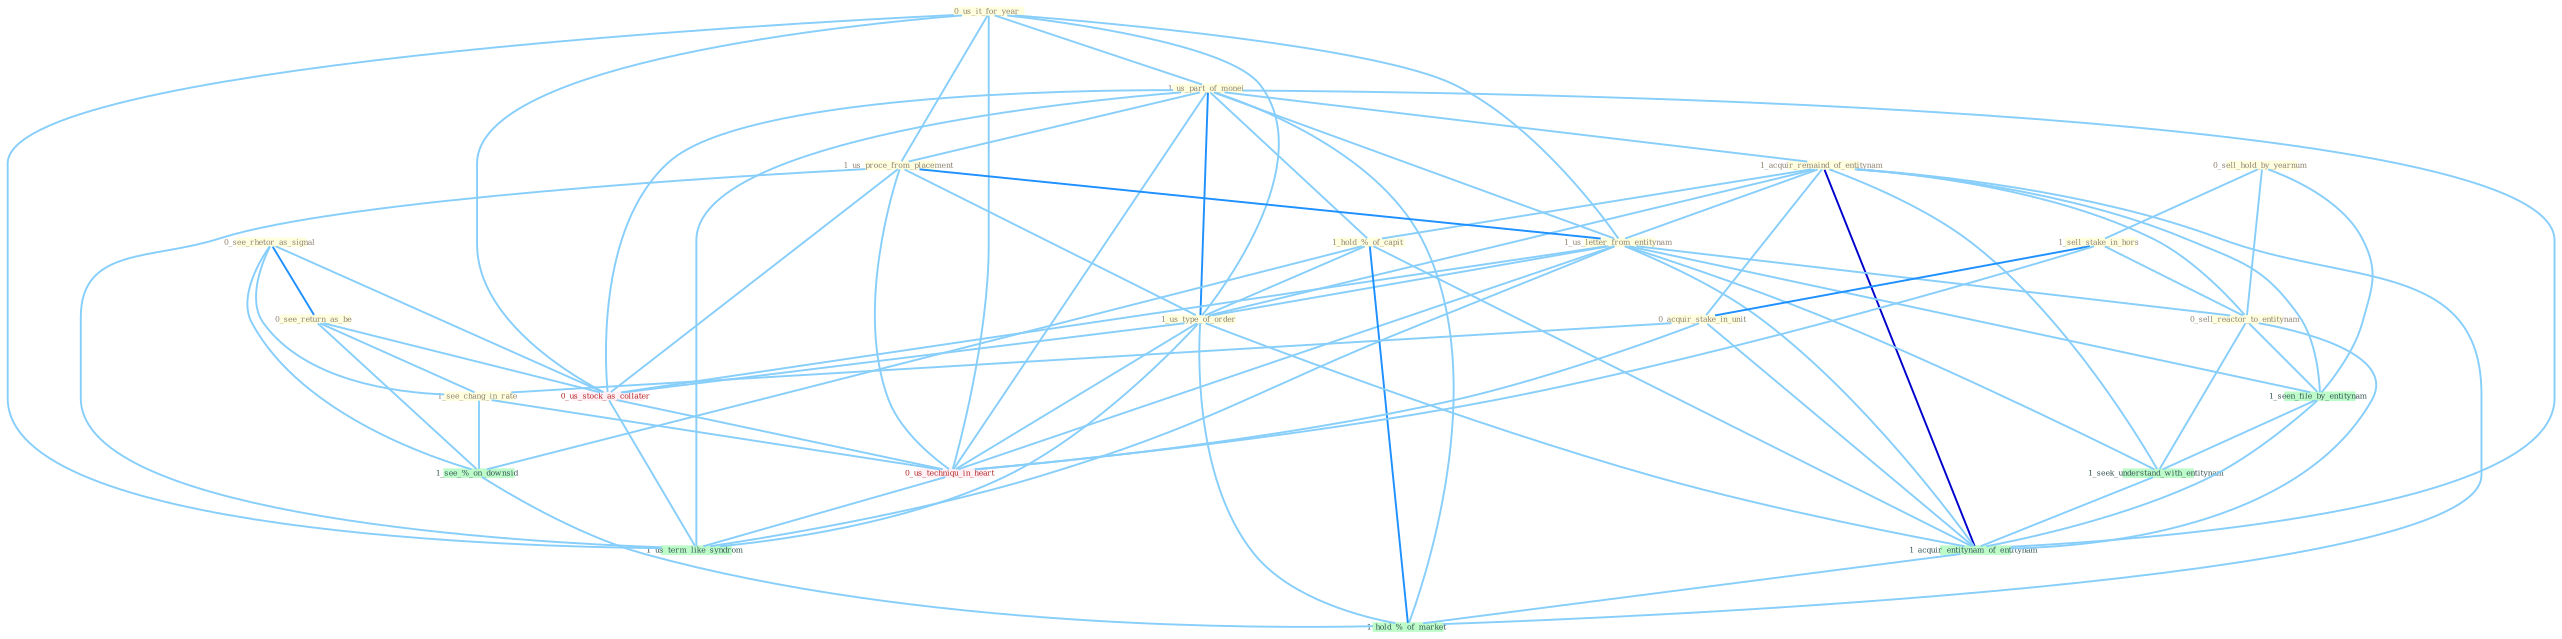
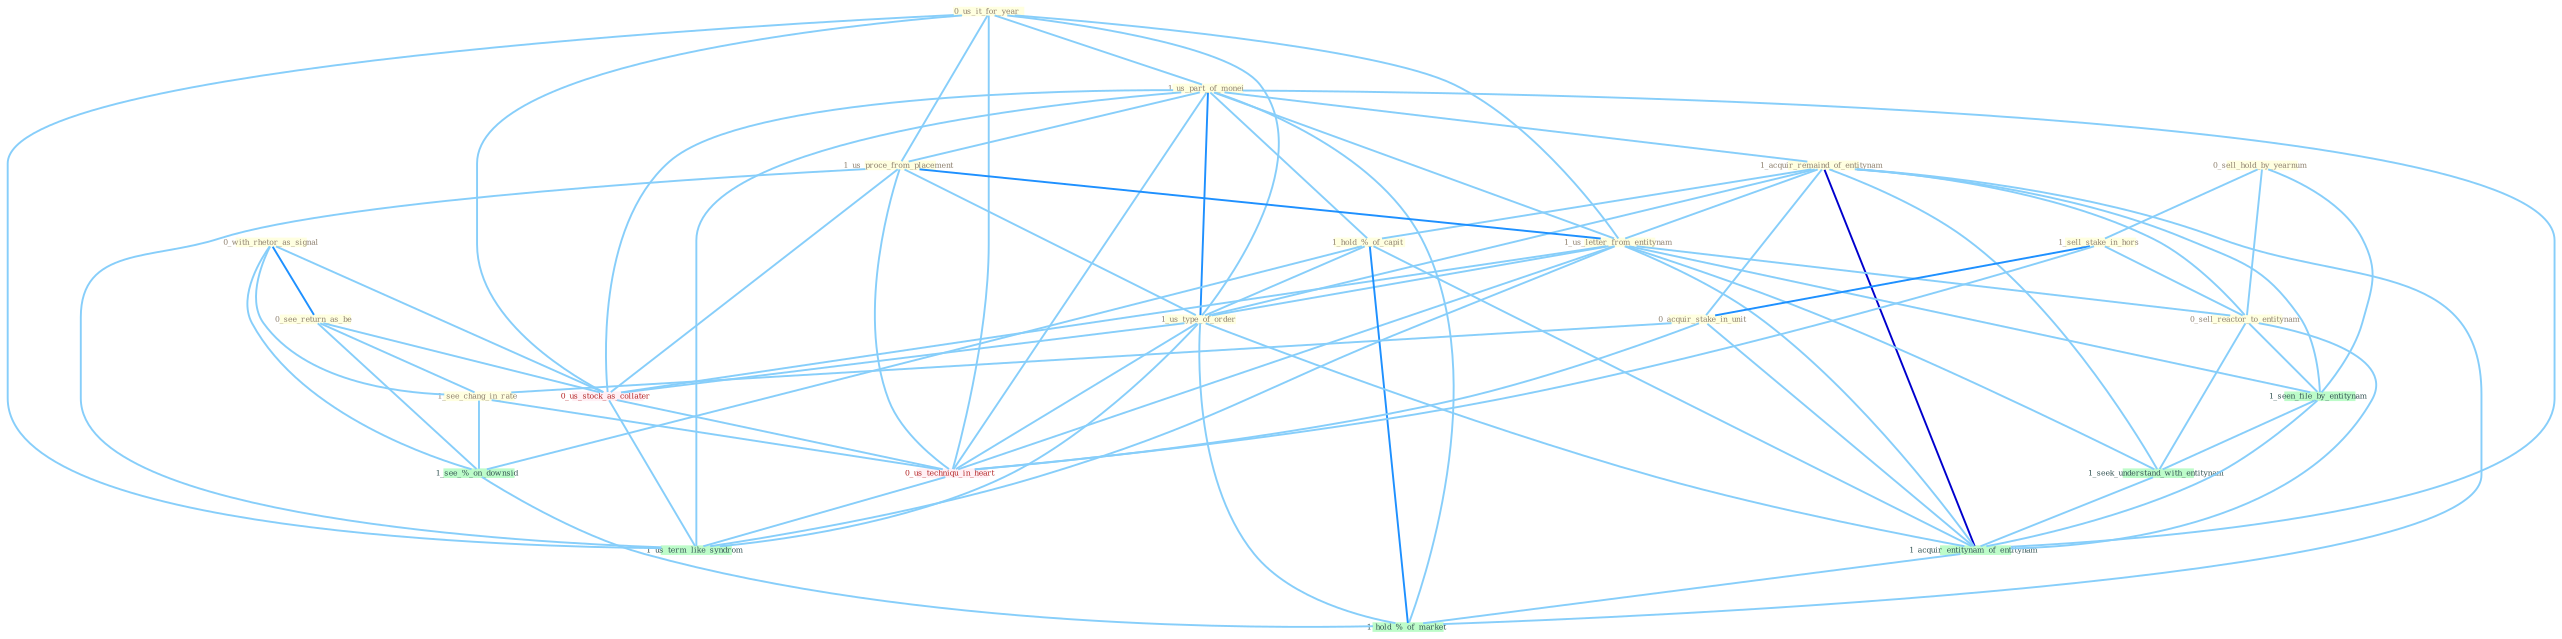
(271, 242) -> (271, 242)
